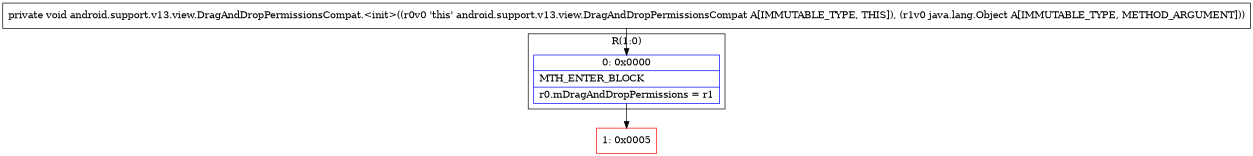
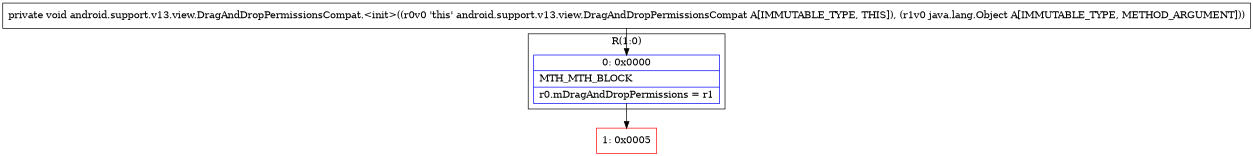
(592, 79) -> (586, 79)
